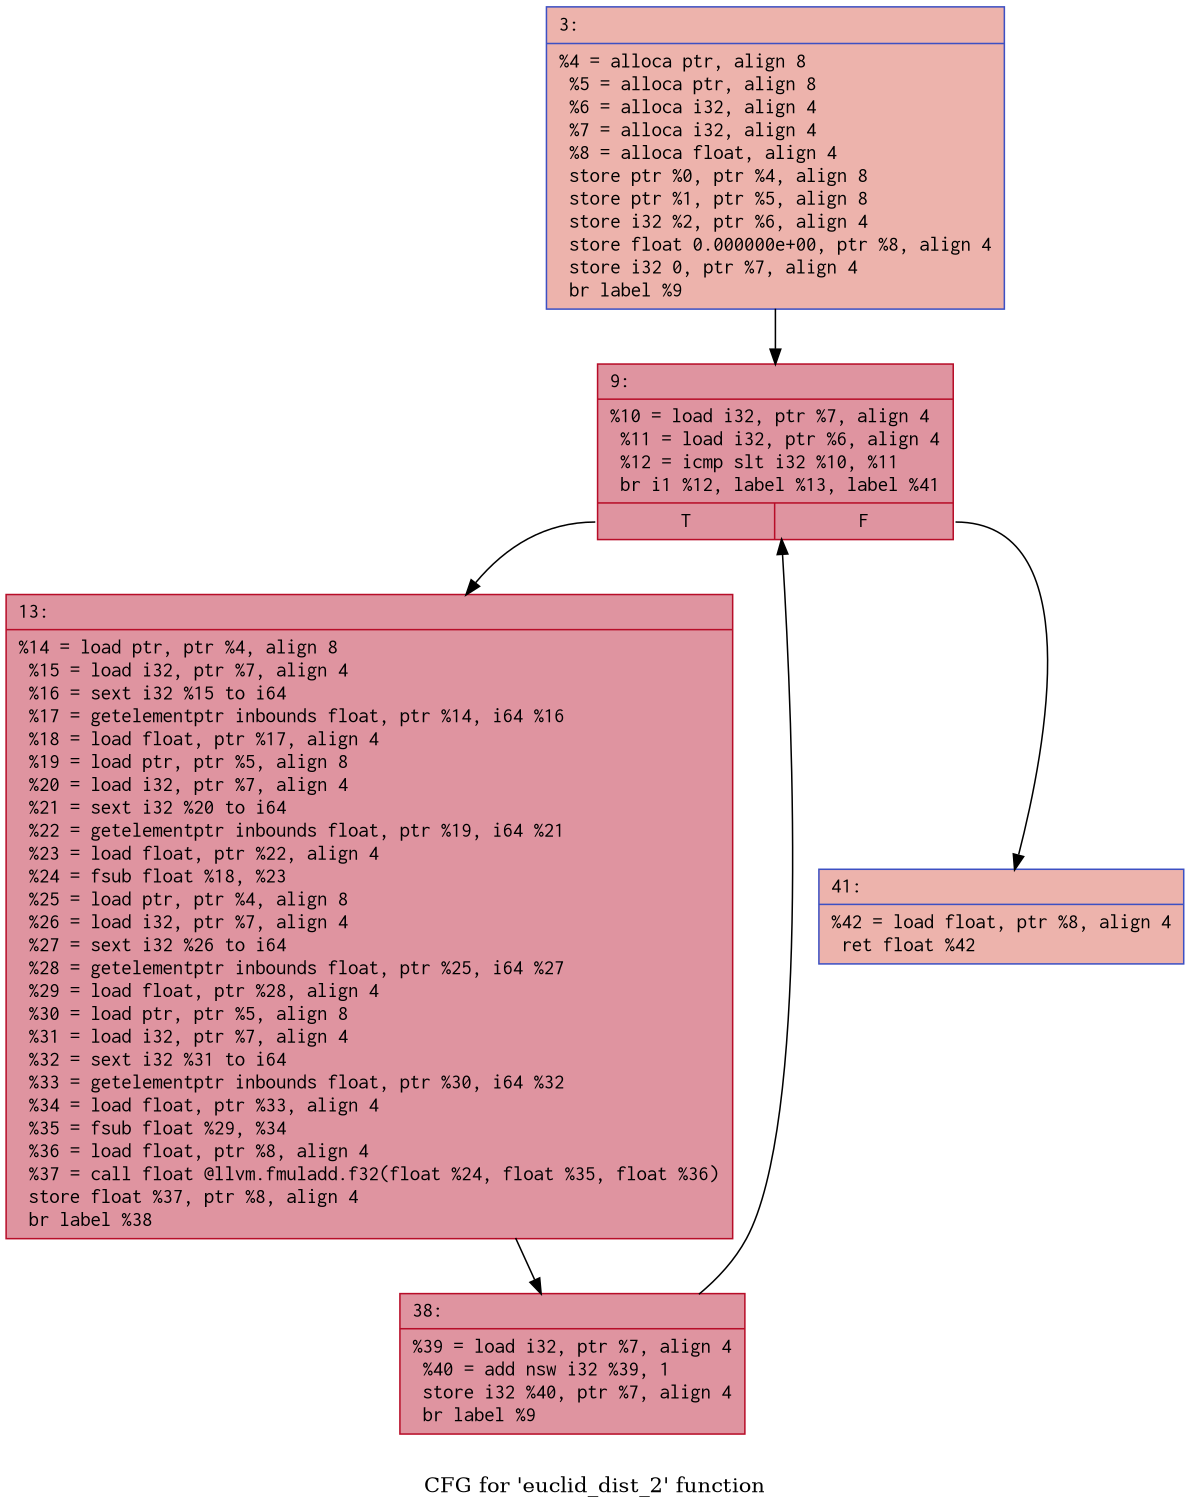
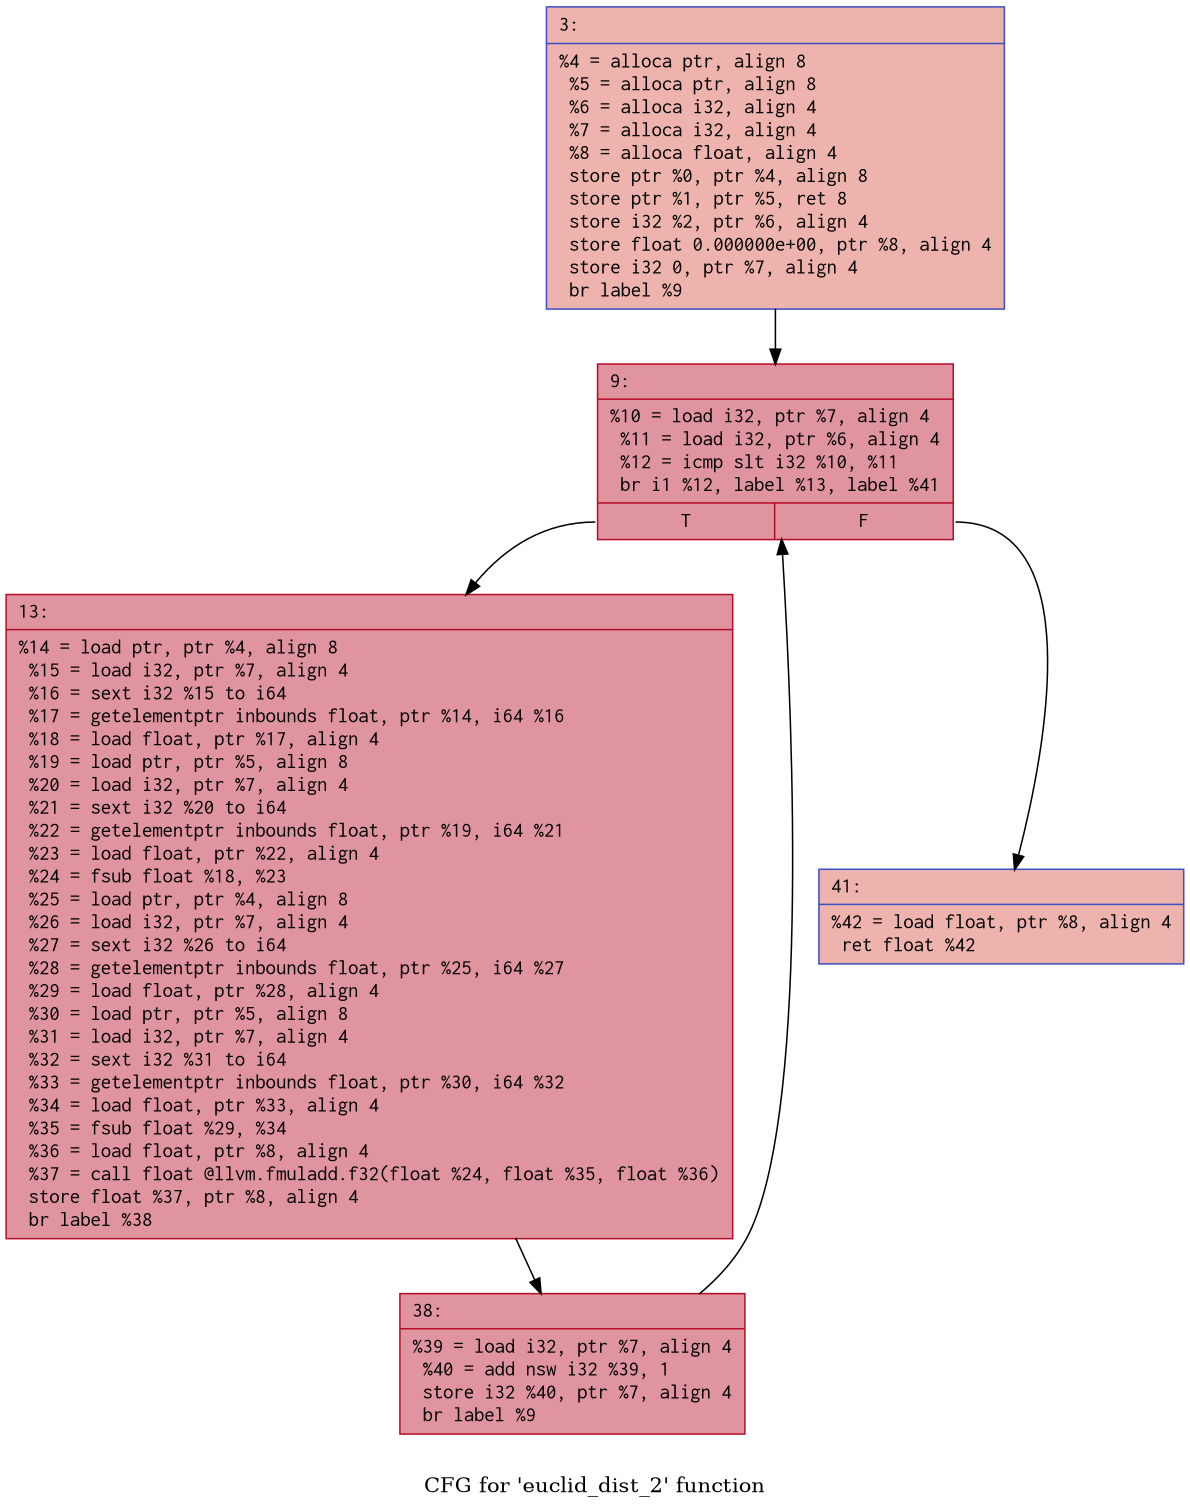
(714, 198) -> (704, 198)
